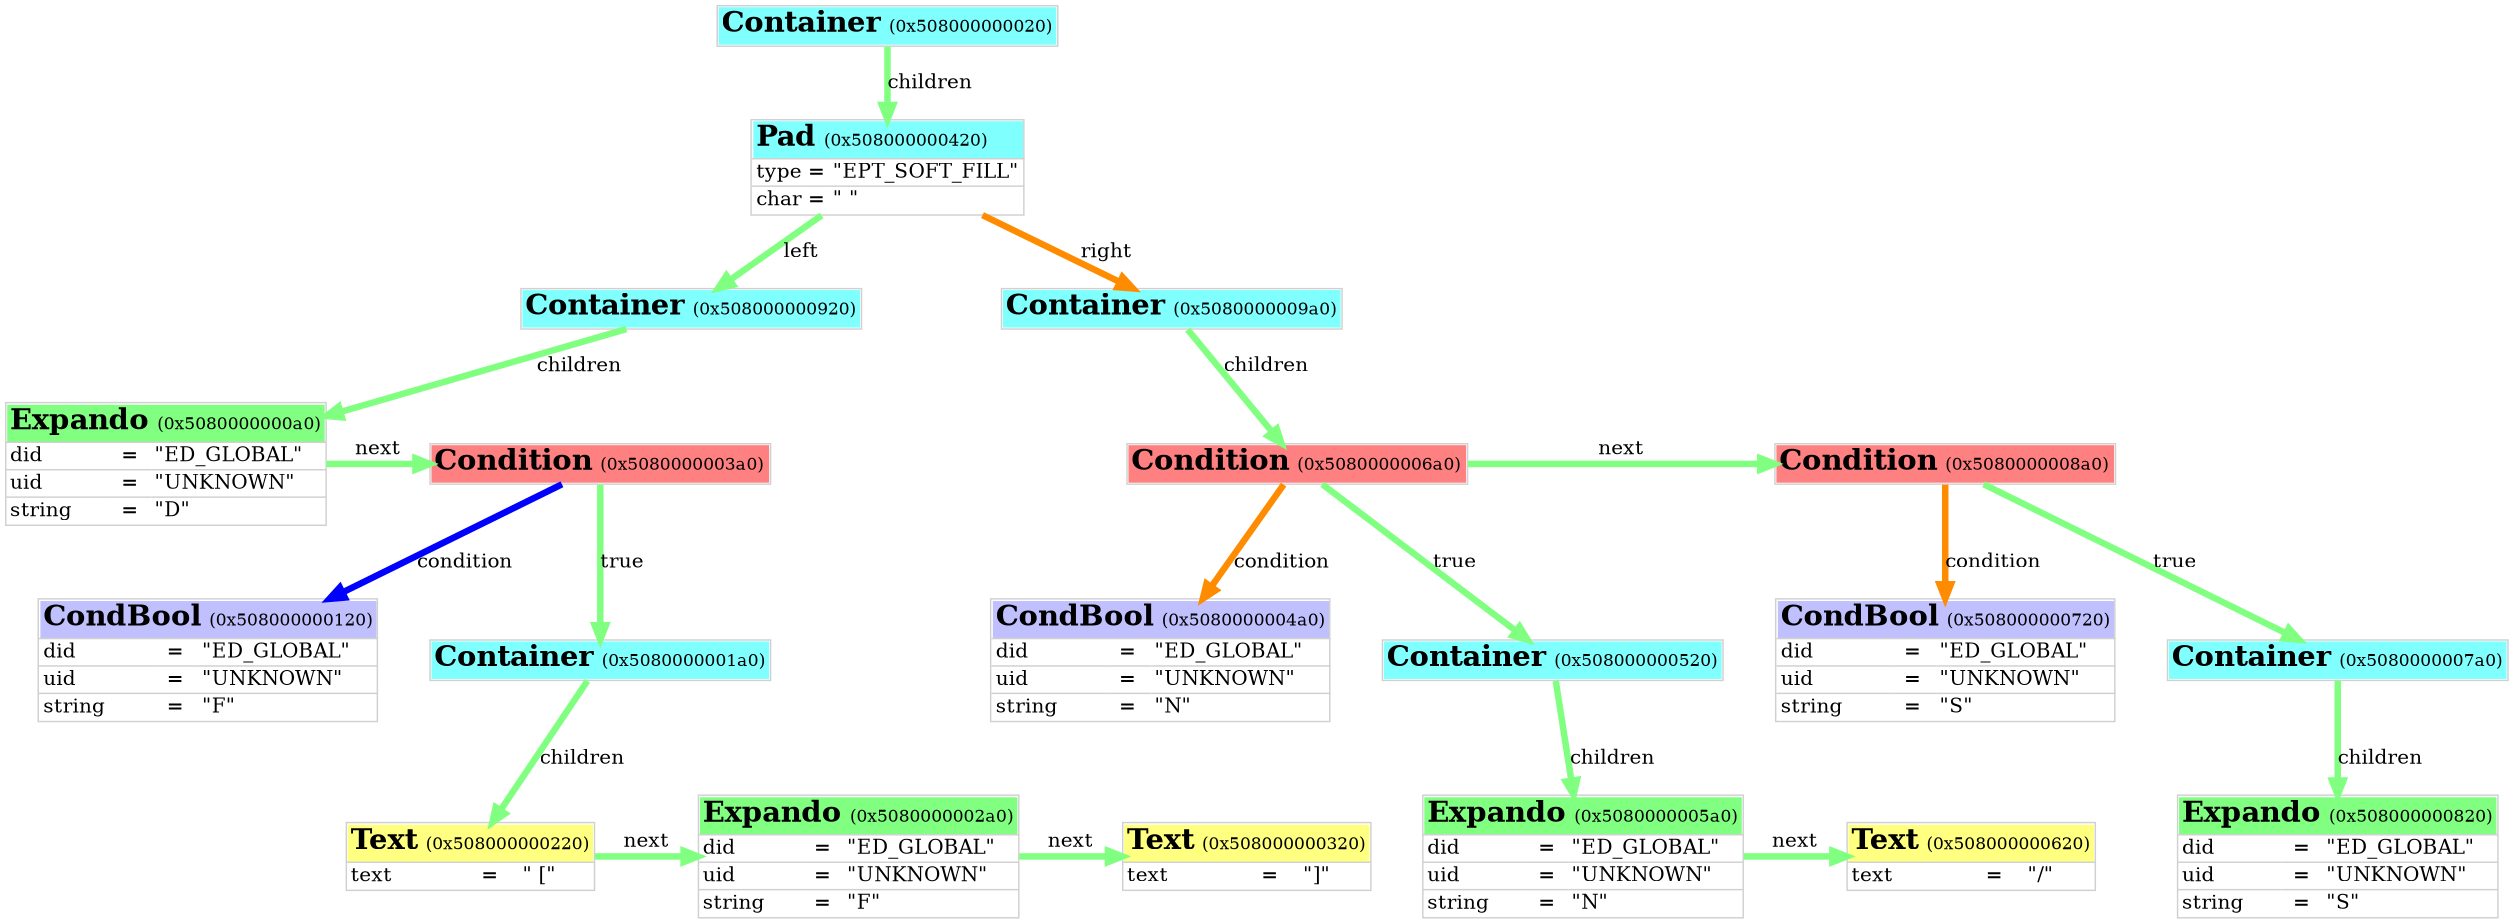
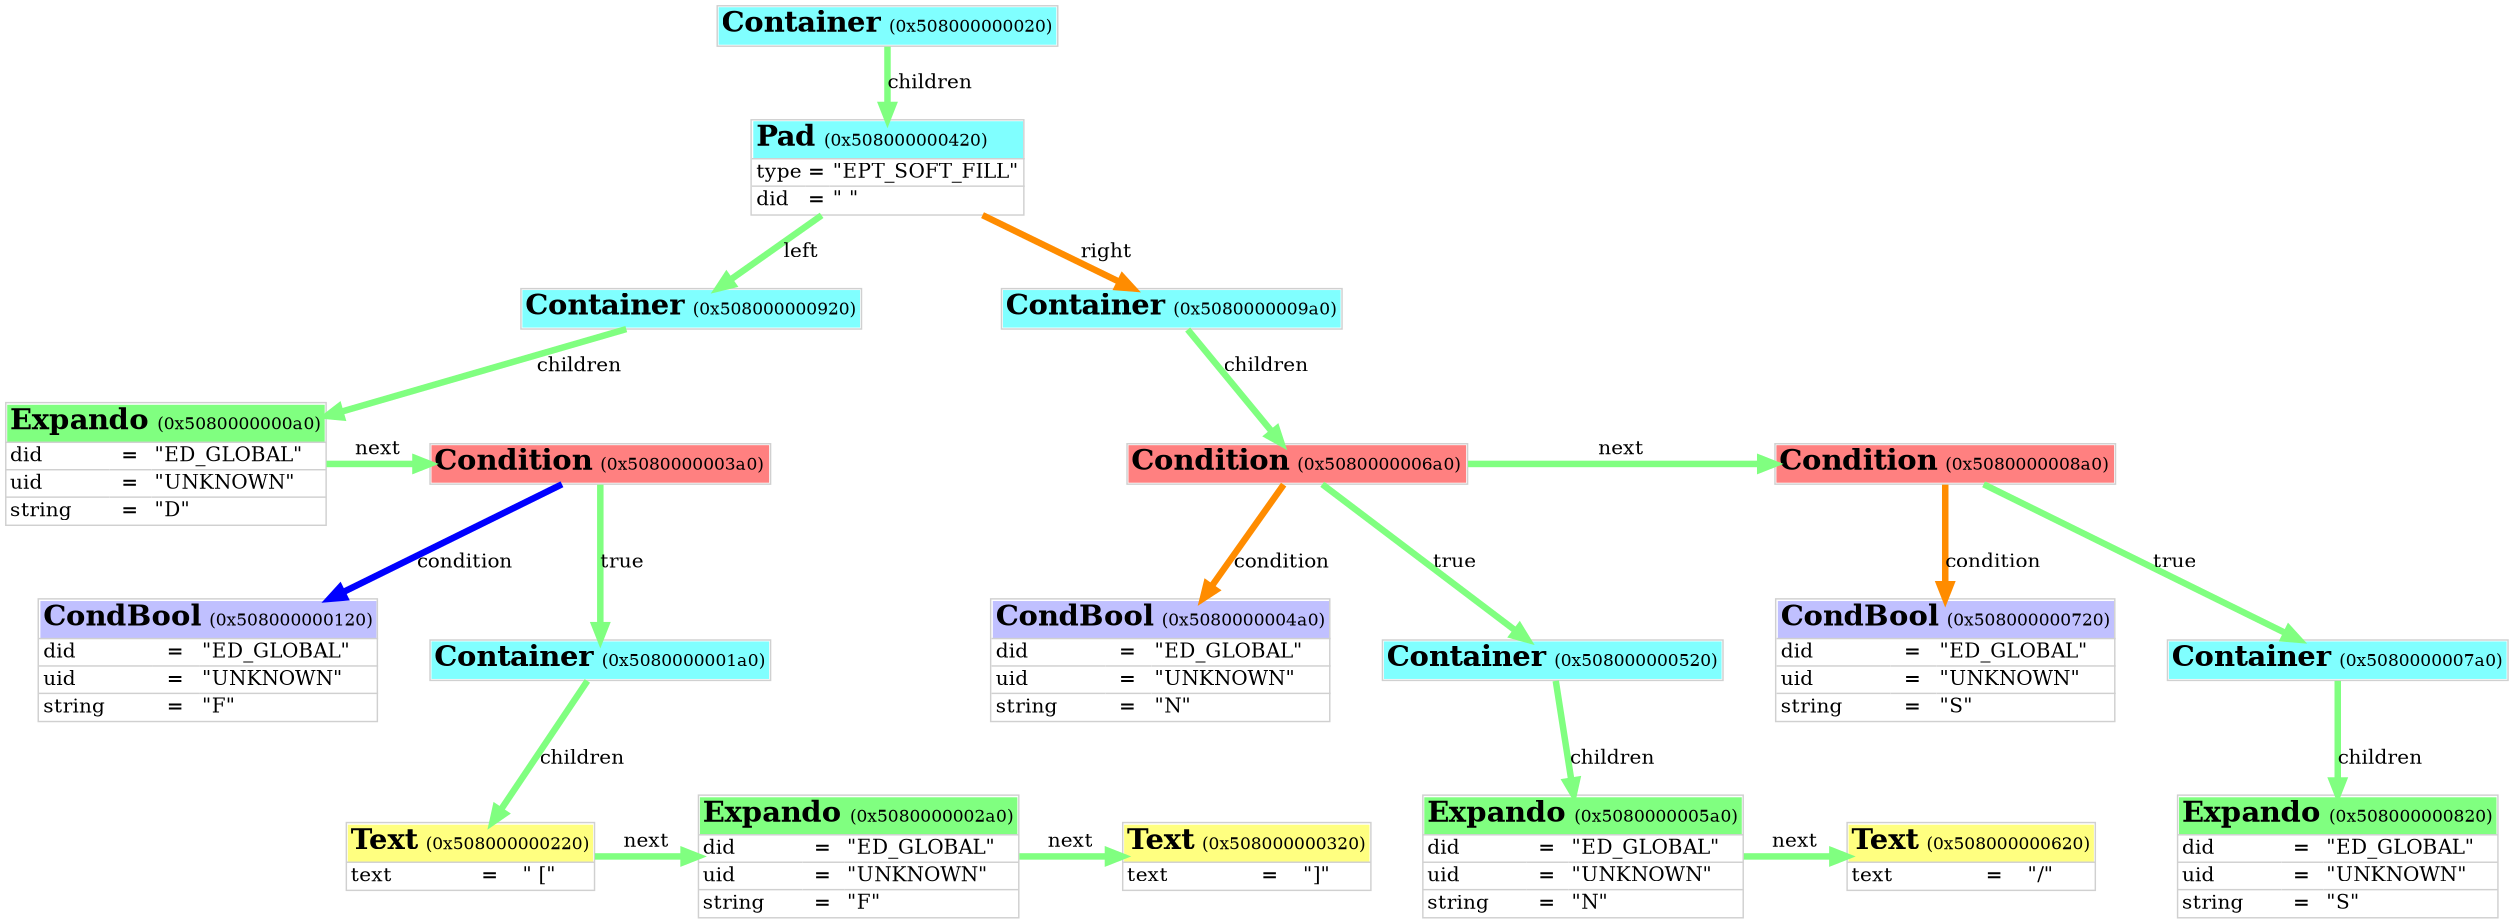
(779, 199) -> (773, 199)
